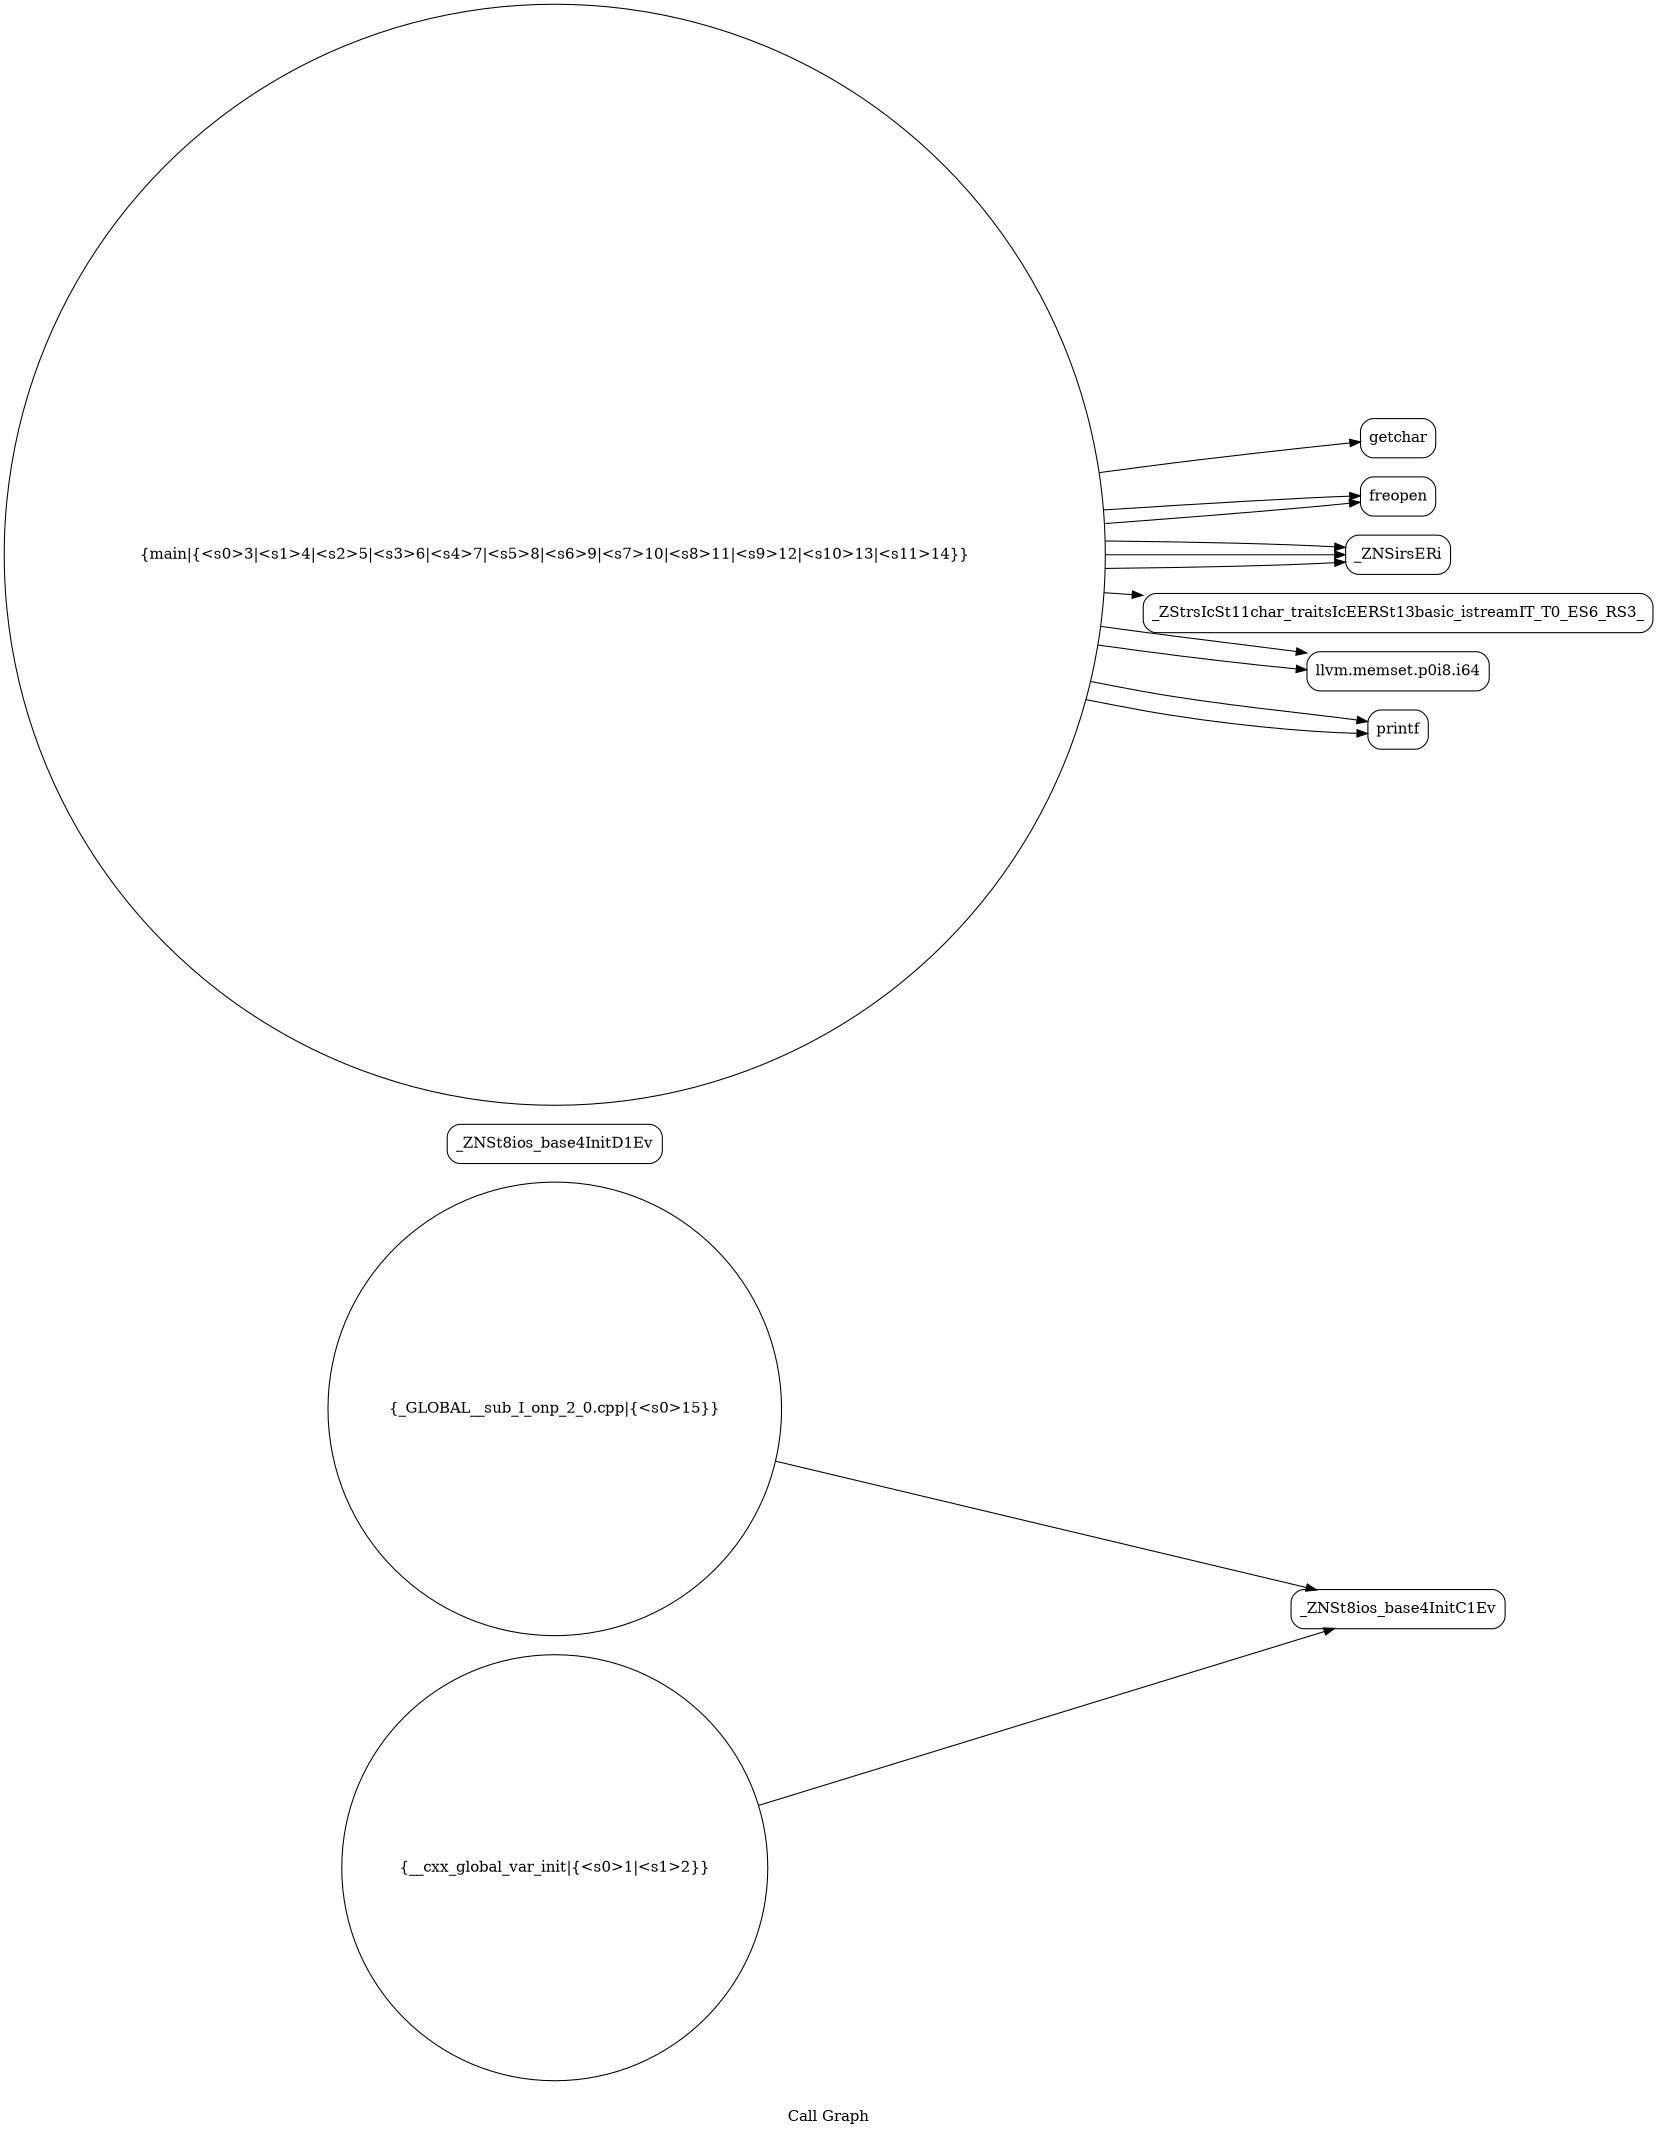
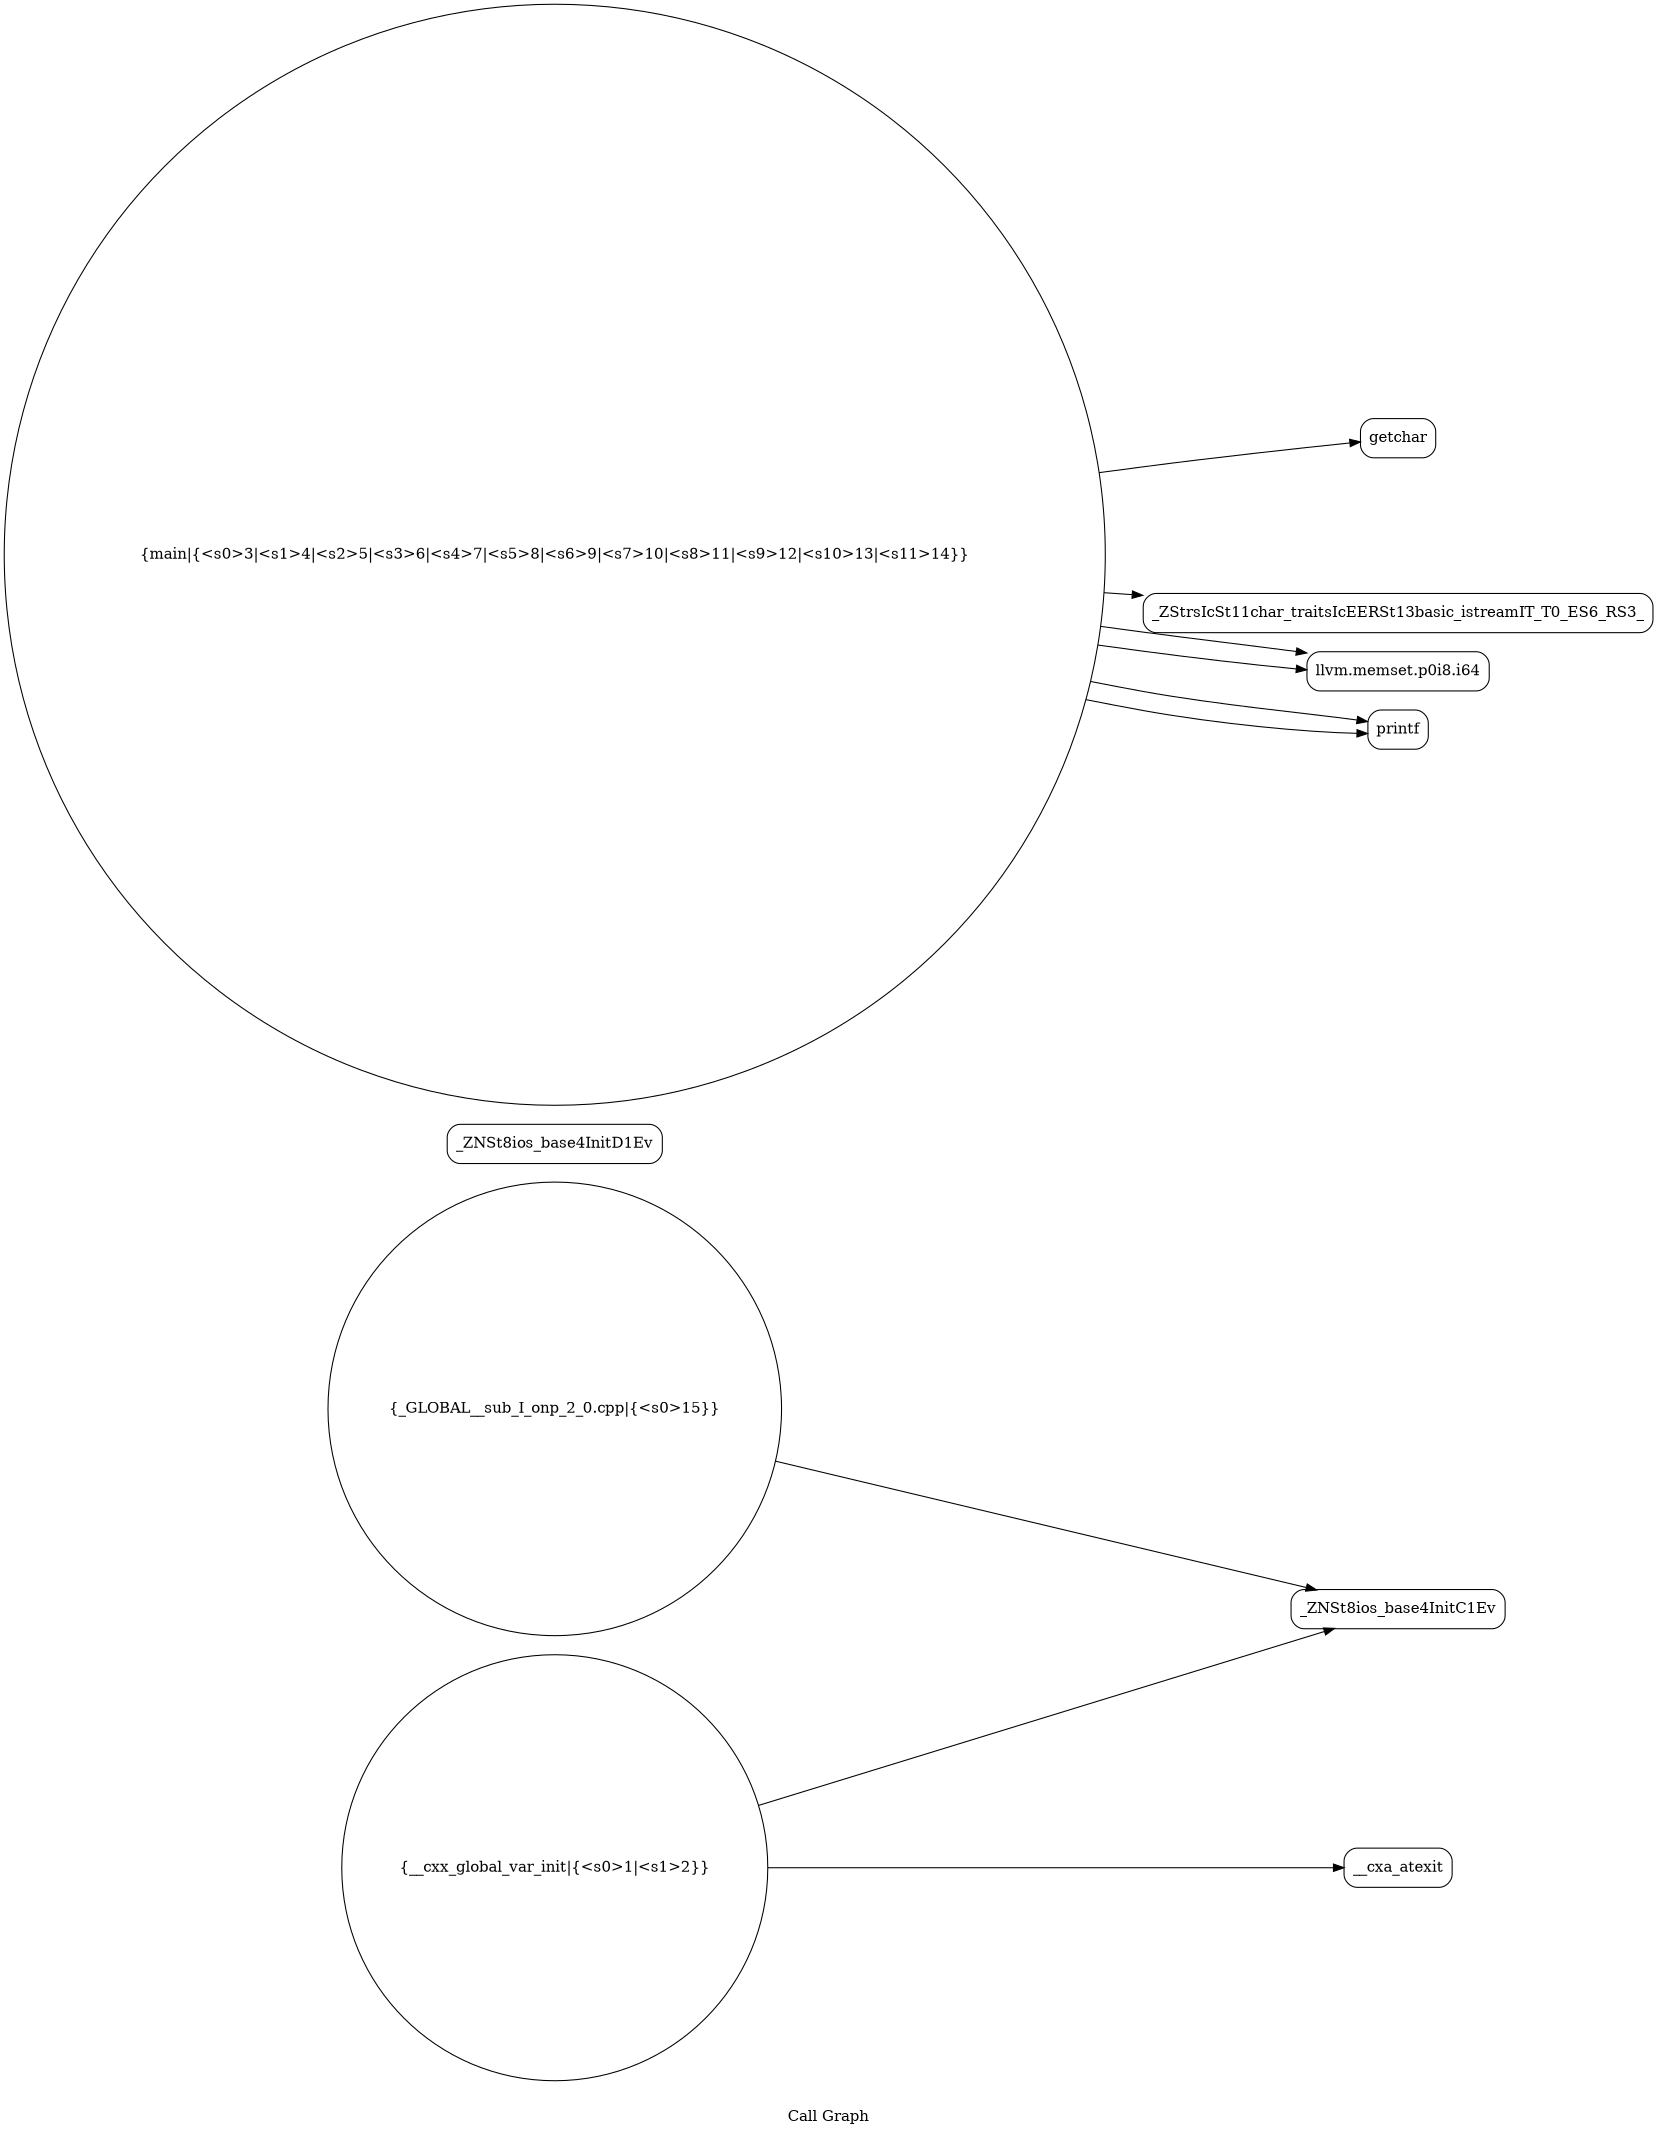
(1398, 496) -> none
(1398, 555) -> none
none -> (1398, 1868)
